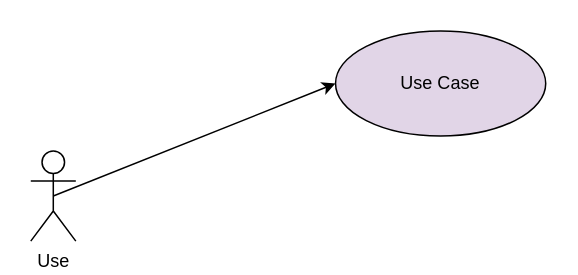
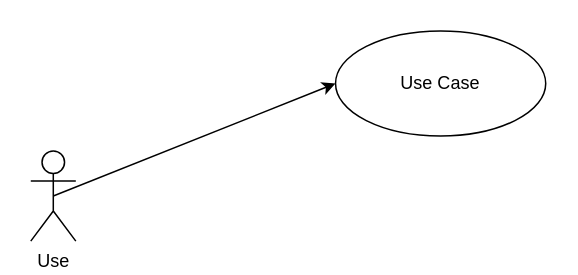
(440, 83) -> (440, 83)
